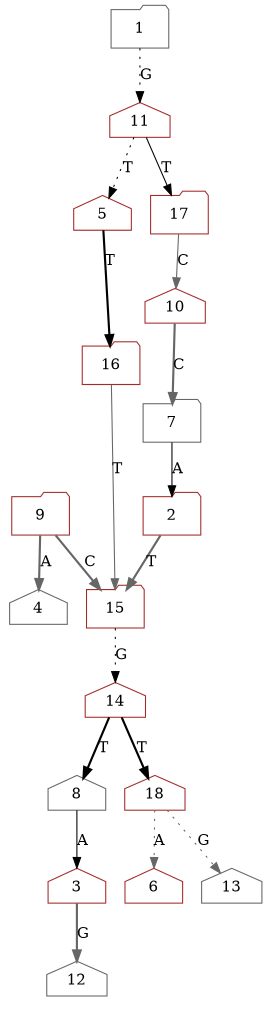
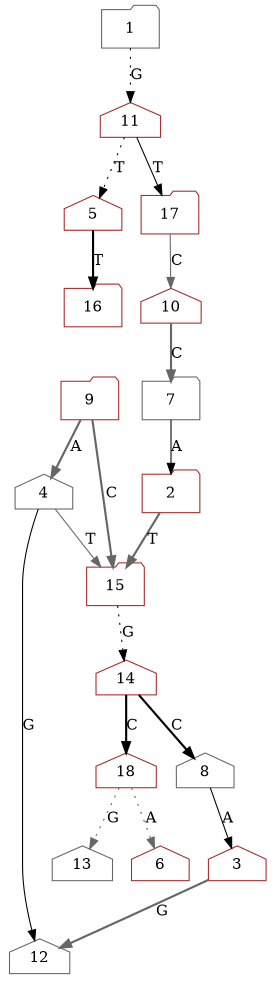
(113, 482) -> (74, 534)
none -> (23, 719)
(104, 748) -> (177, 726)
(142, 748) -> (132, 726)
